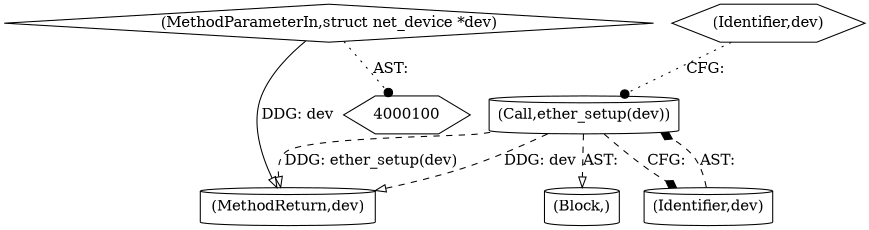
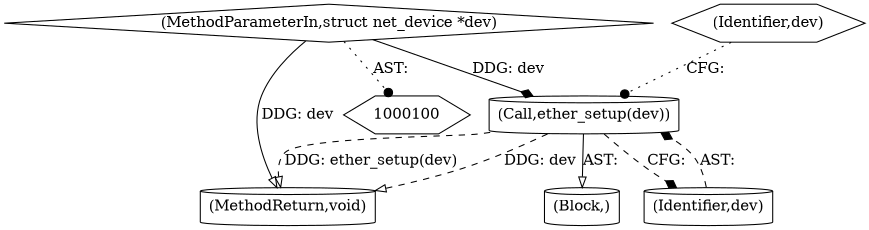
none -> (447, 66)
(407, 115) -> (407, 115)
(583, 155) -> (583, 155)
(288, 207) -> (288, 207)
